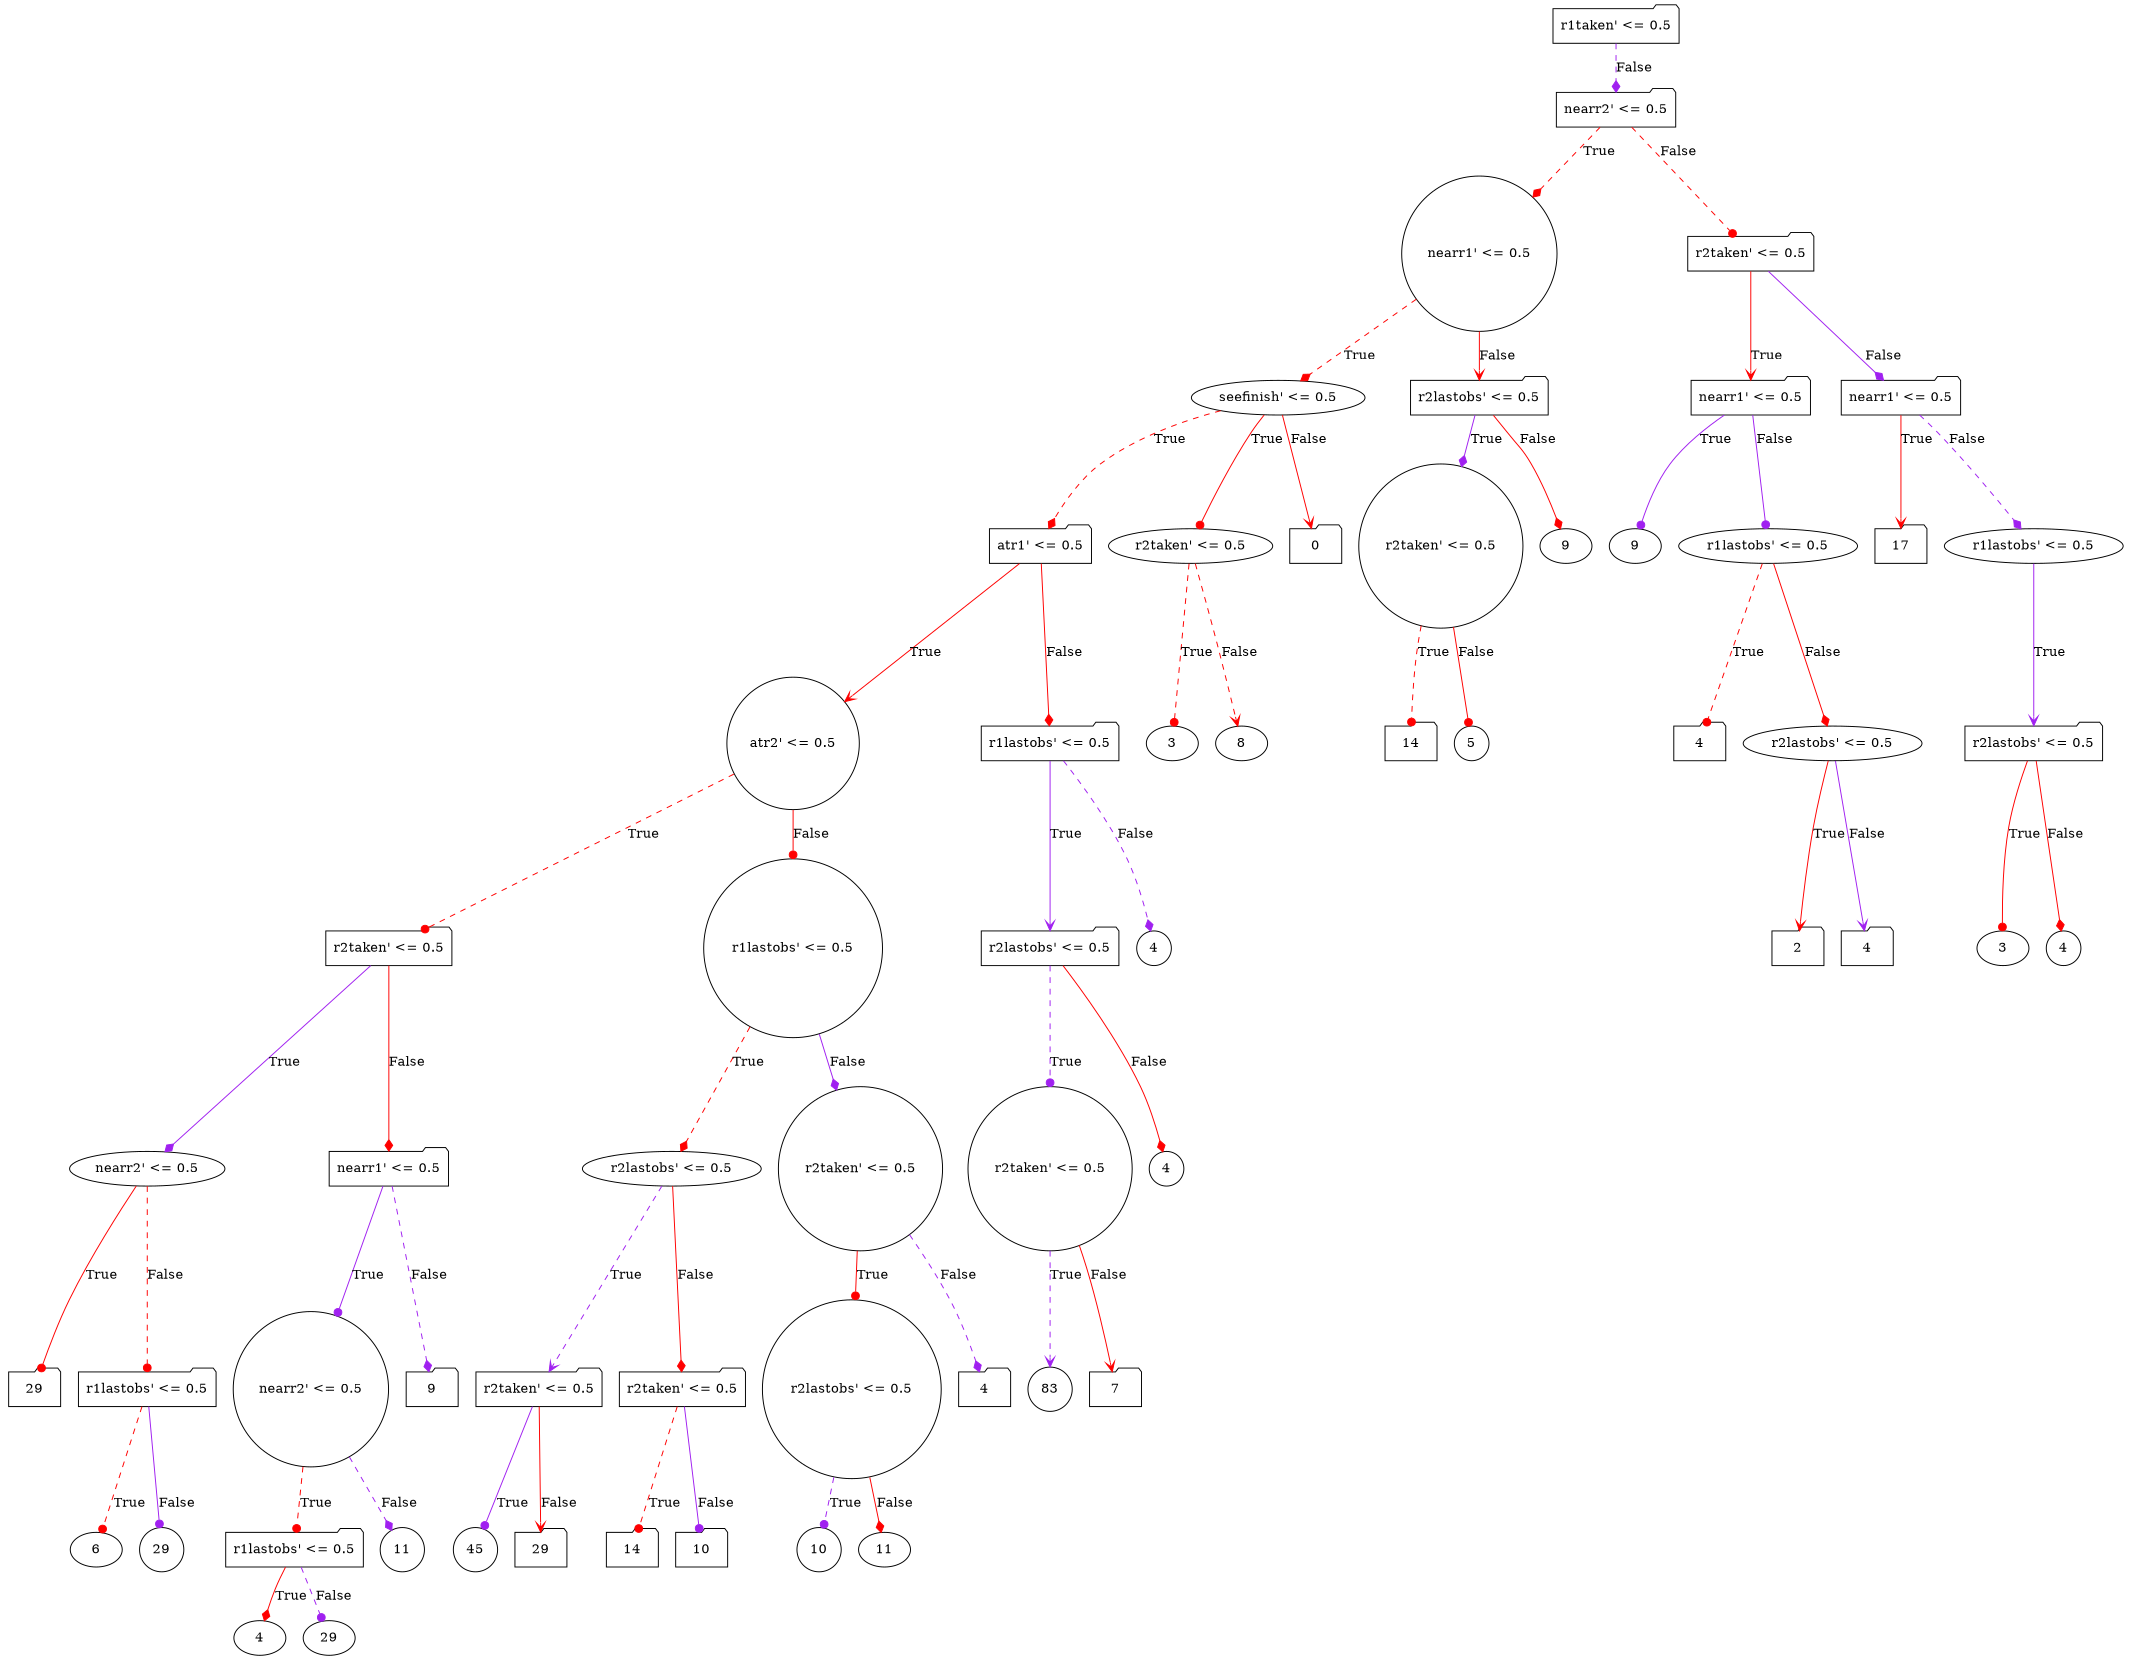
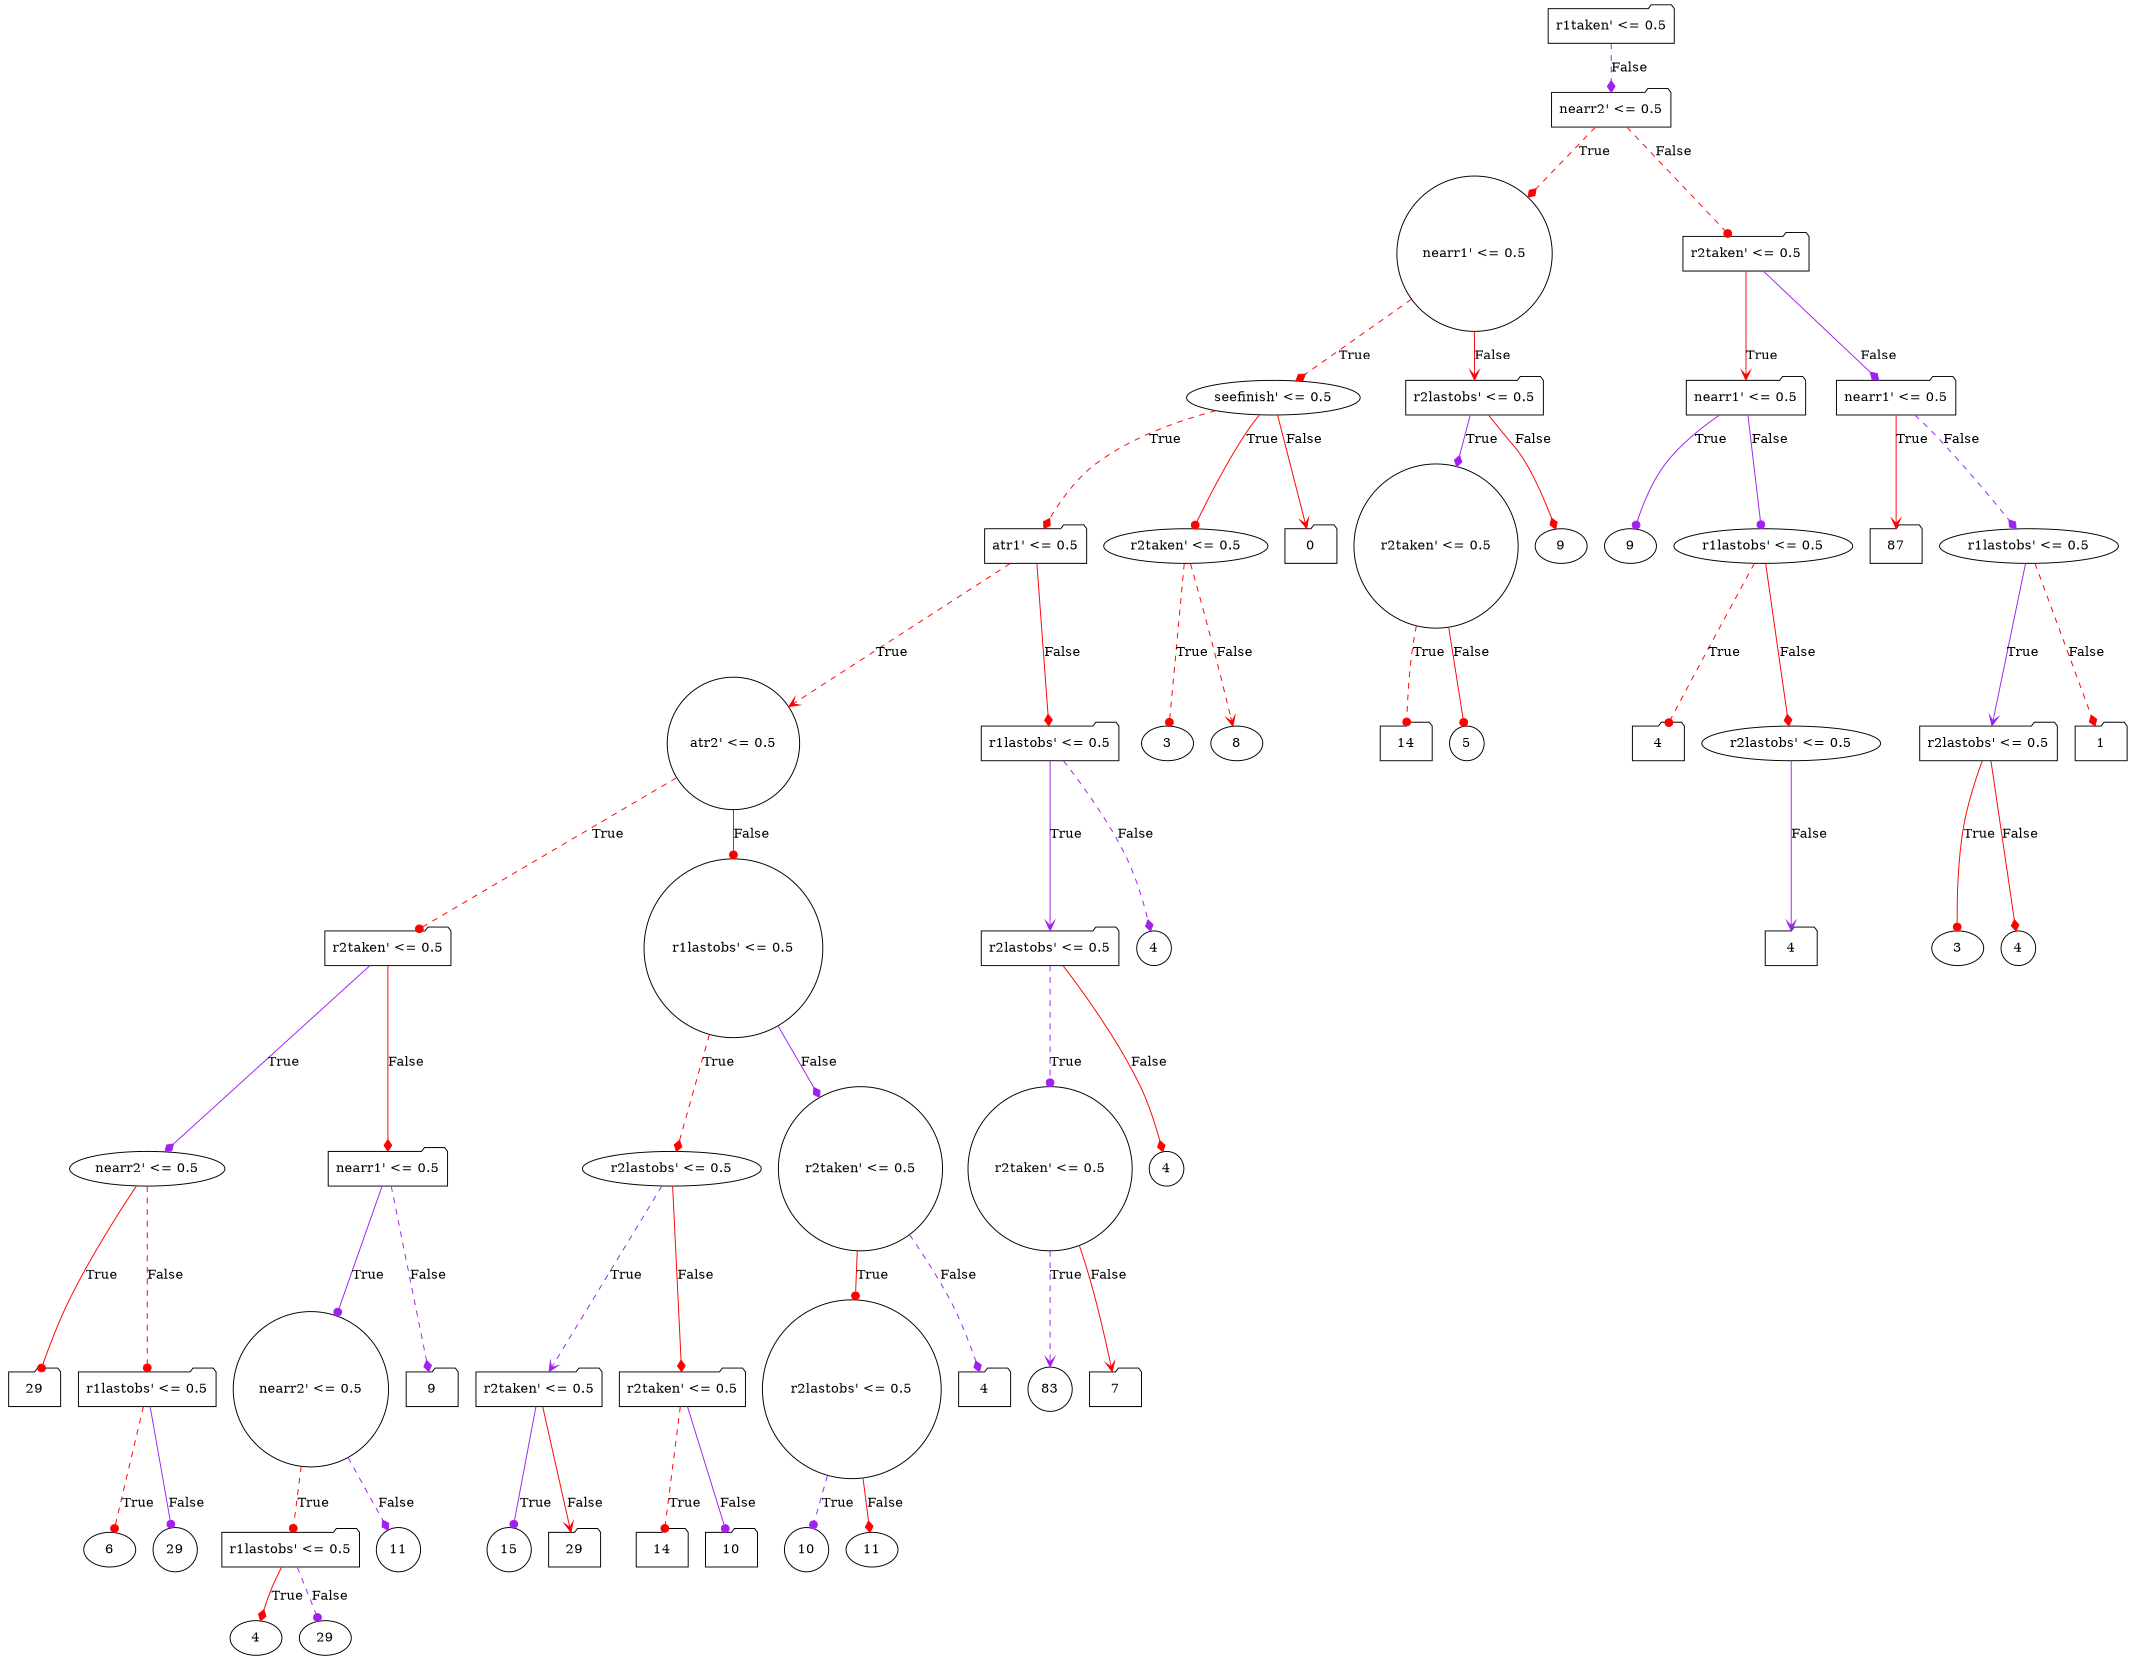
(1901, 546) -> (1896, 546)
(936, 630) -> (904, 632)
none -> (2101, 743)
(1798, 948) -> none
(475, 1550) -> (509, 1550)
